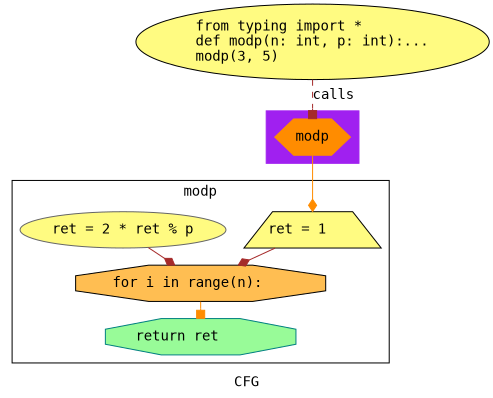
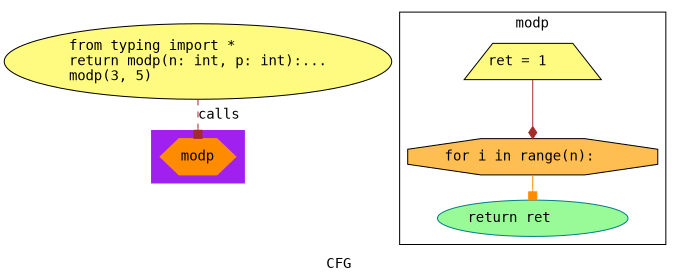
(313, 42) -> (198, 62)
(313, 174) -> none
(123, 230) -> none
(201, 337) -> (533, 218)
